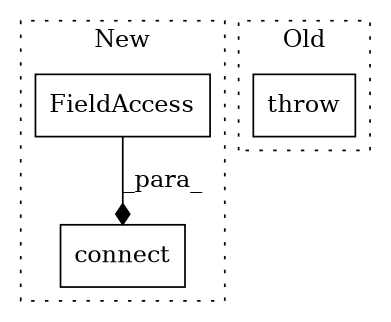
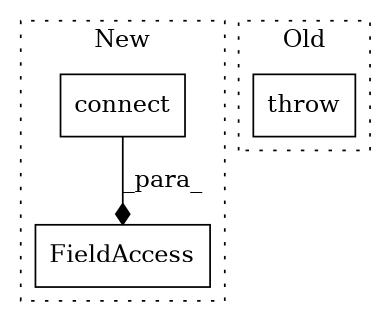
(123, 170) -> (123, 170)
